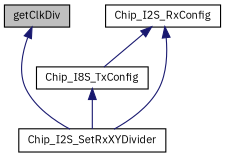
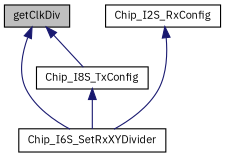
(124, 50) -> (69, 51)
(92, 140) -> (92, 140)
